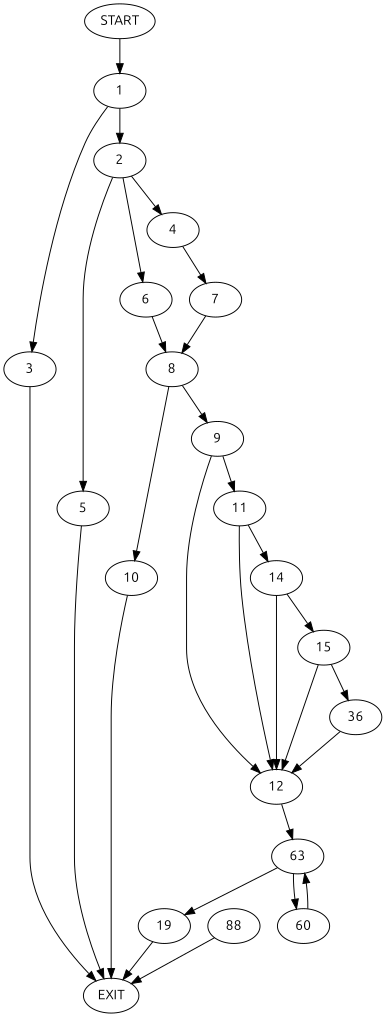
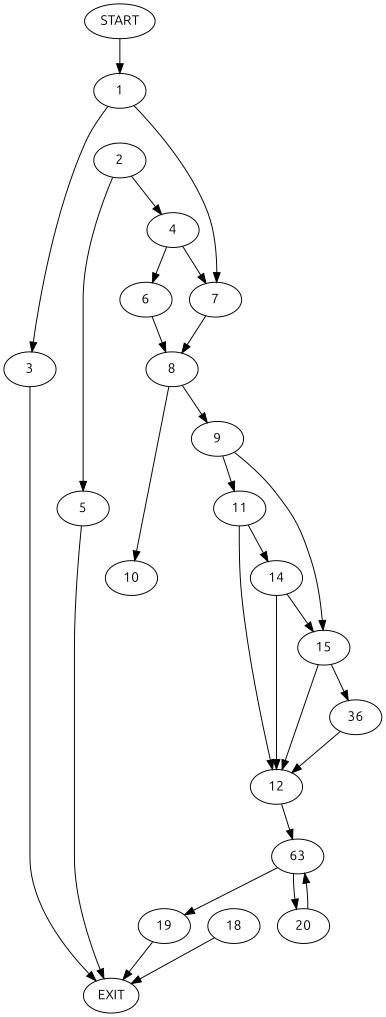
(120, 121) -> (193, 181)
(132, 225) -> (161, 260)
(187, 620) -> (298, 526)
(111, 781) -> none
(234, 926) -> (234, 926)
(304, 926) -> (304, 926)
